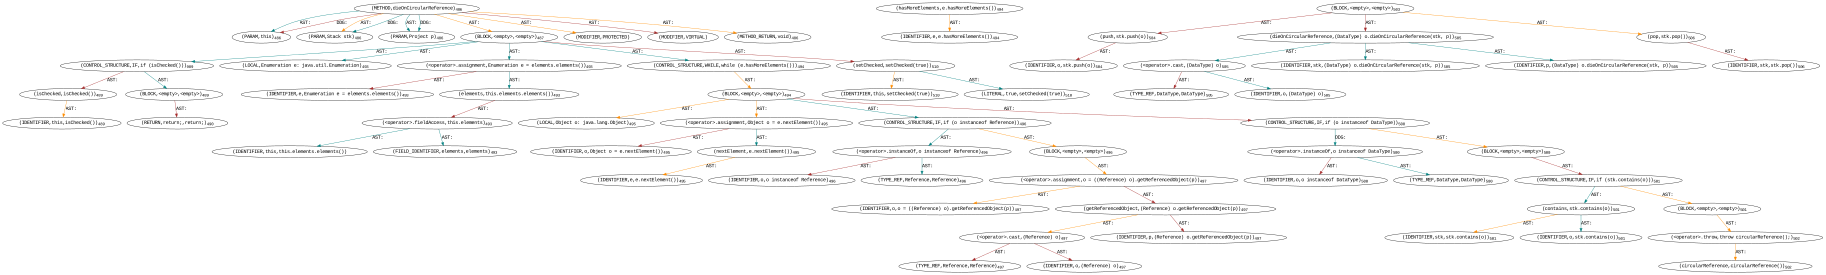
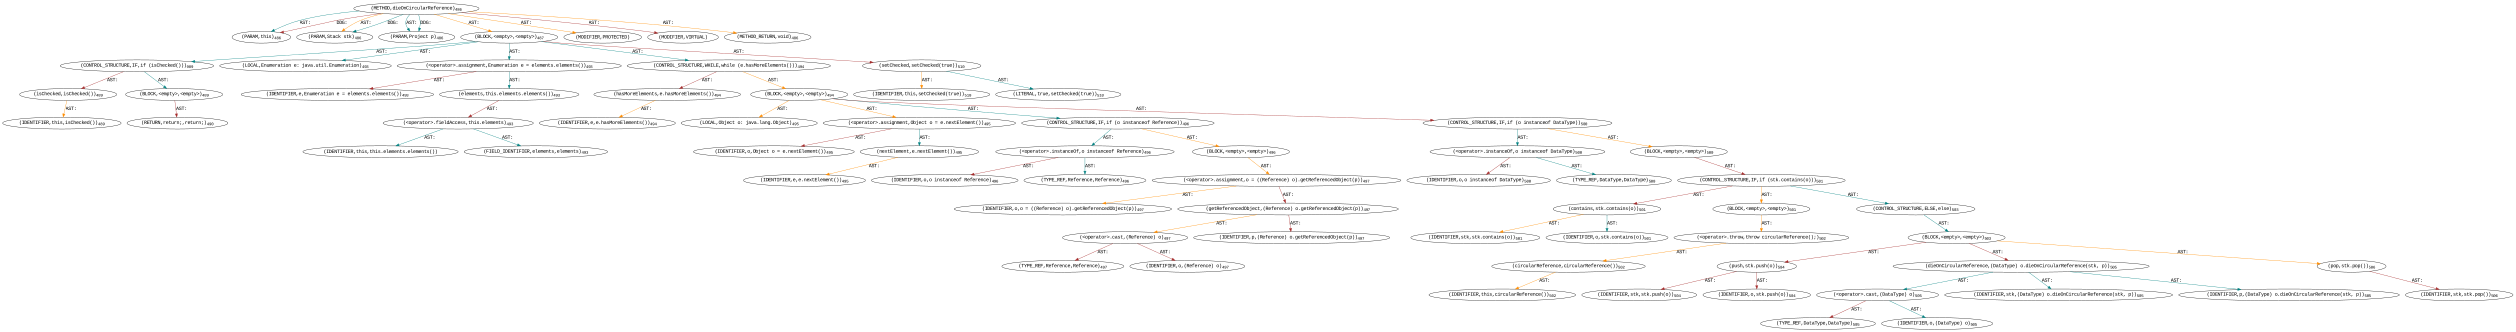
none -> (699, 79)
(1342, 137) -> (1524, 137)
(1591, 193) -> (1685, 195)
none -> (1916, 209)
none -> (1502, 295)
none -> (1639, 295)
